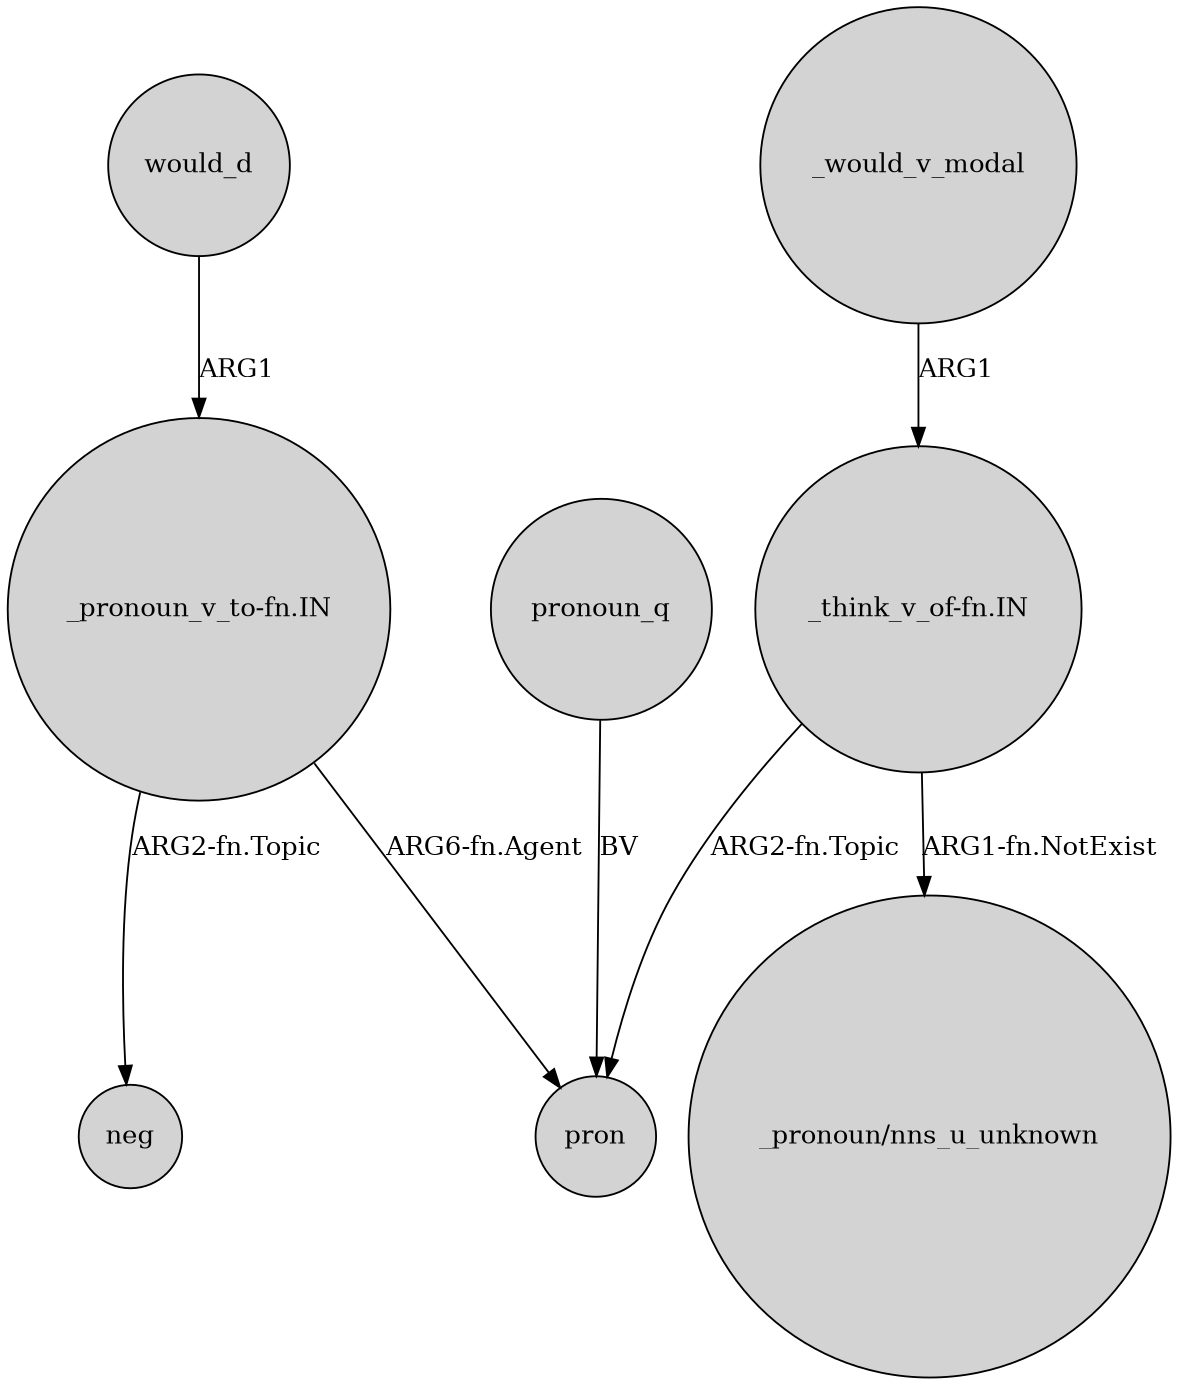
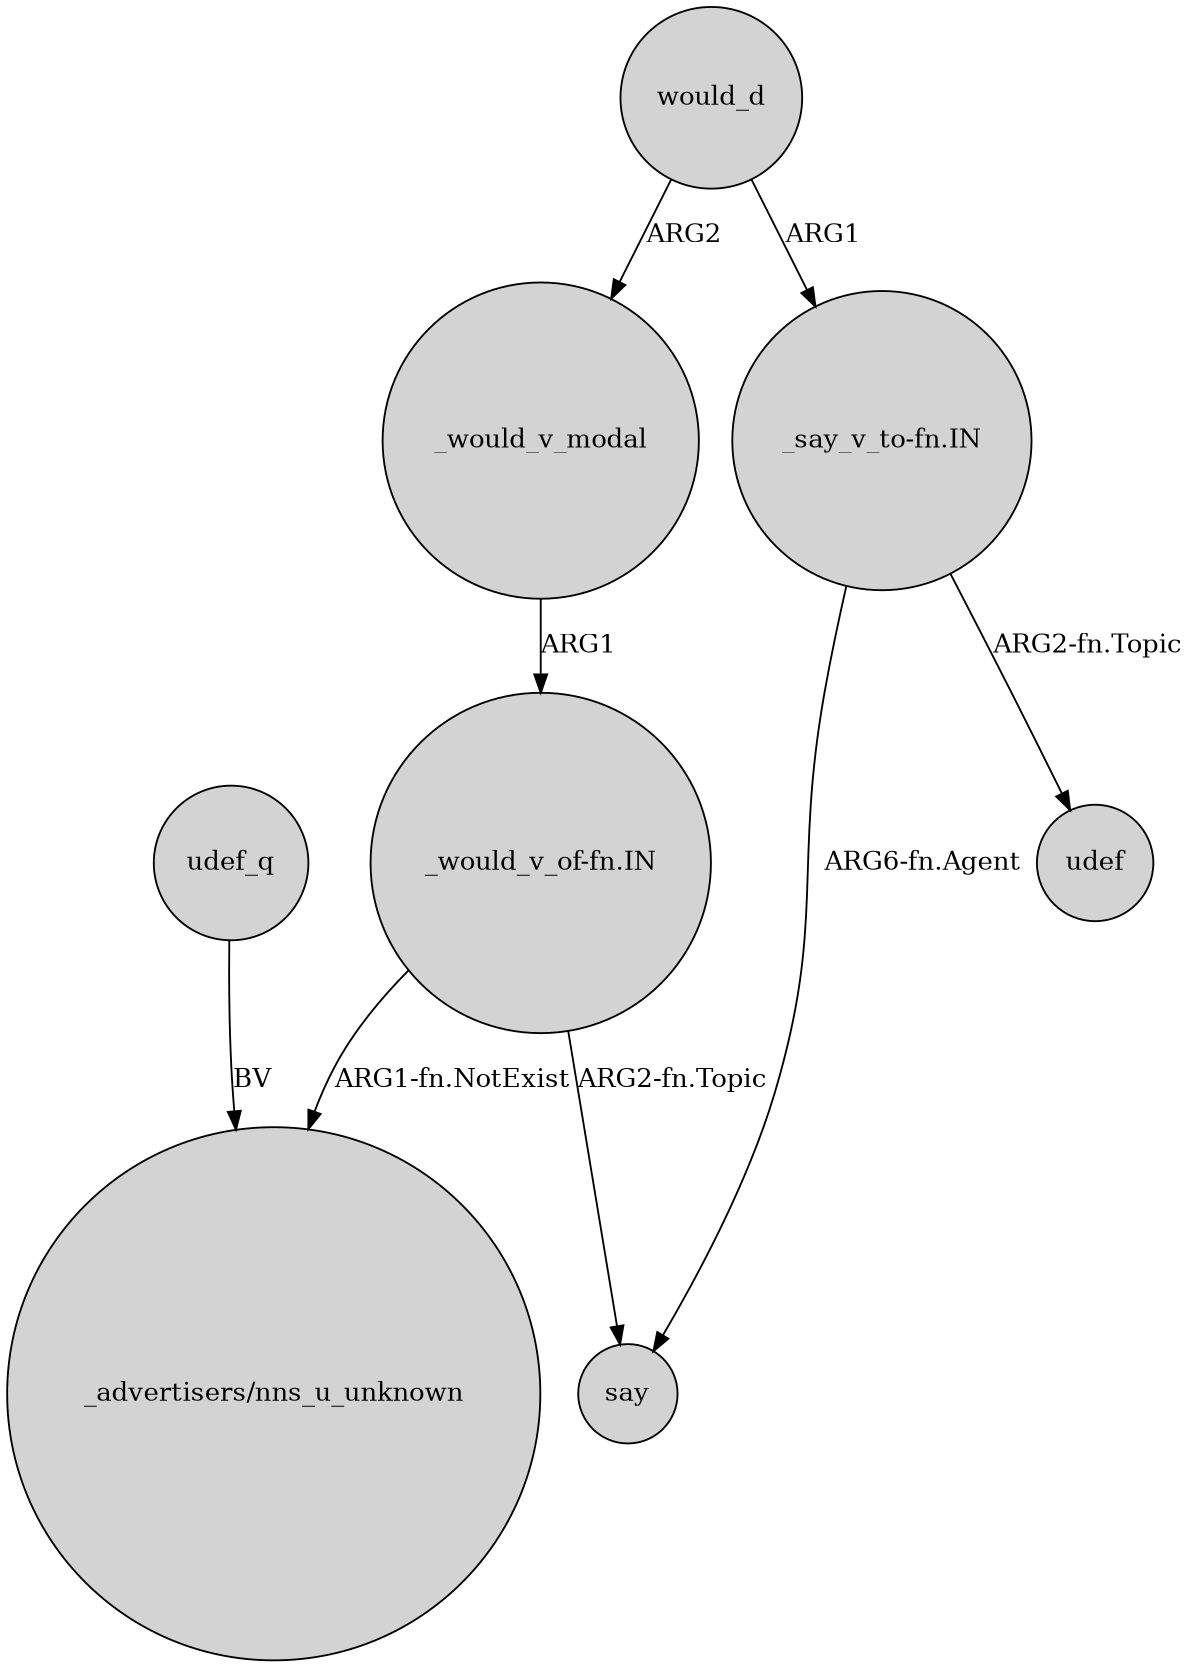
none -> (646, 230)
(199, 609) -> (882, 441)
(601, 609) -> none
(918, 609) -> (541, 863)
none -> (231, 863)
(130, 1137) -> (1095, 863)
(596, 1137) -> (628, 1394)
(930, 1137) -> (274, 1394)
